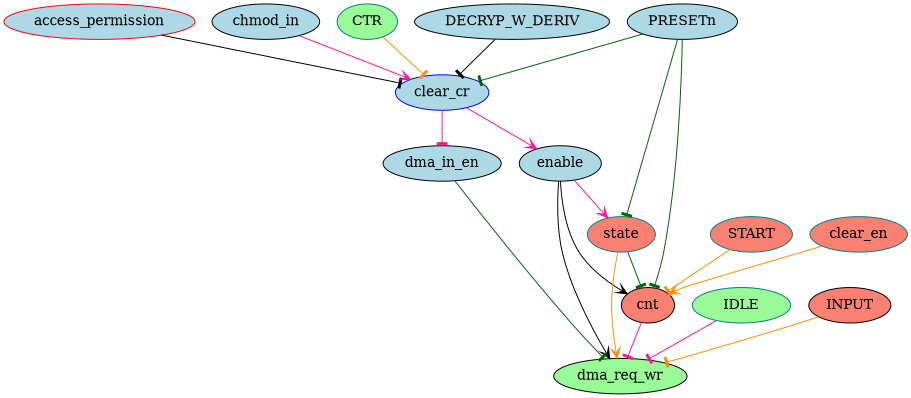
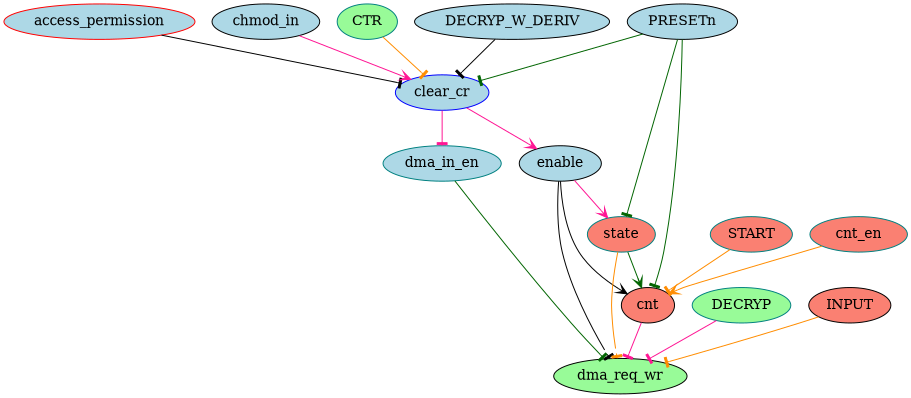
(442, 163) -> (442, 163)
(859, 234) -> (859, 234)
(634, 268) -> (634, 268)
(567, 269) -> (567, 269)
(612, 300) -> (612, 300)
(741, 305) -> (741, 305)
